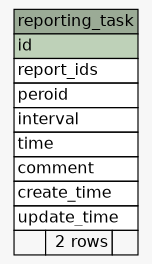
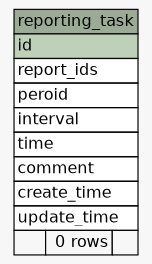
(82, 242) -> (82, 242)
